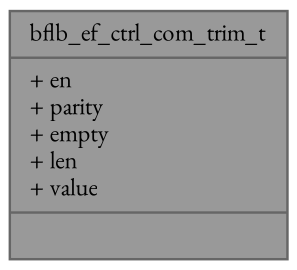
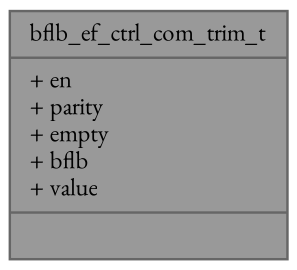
(54, 161) -> (60, 161)
